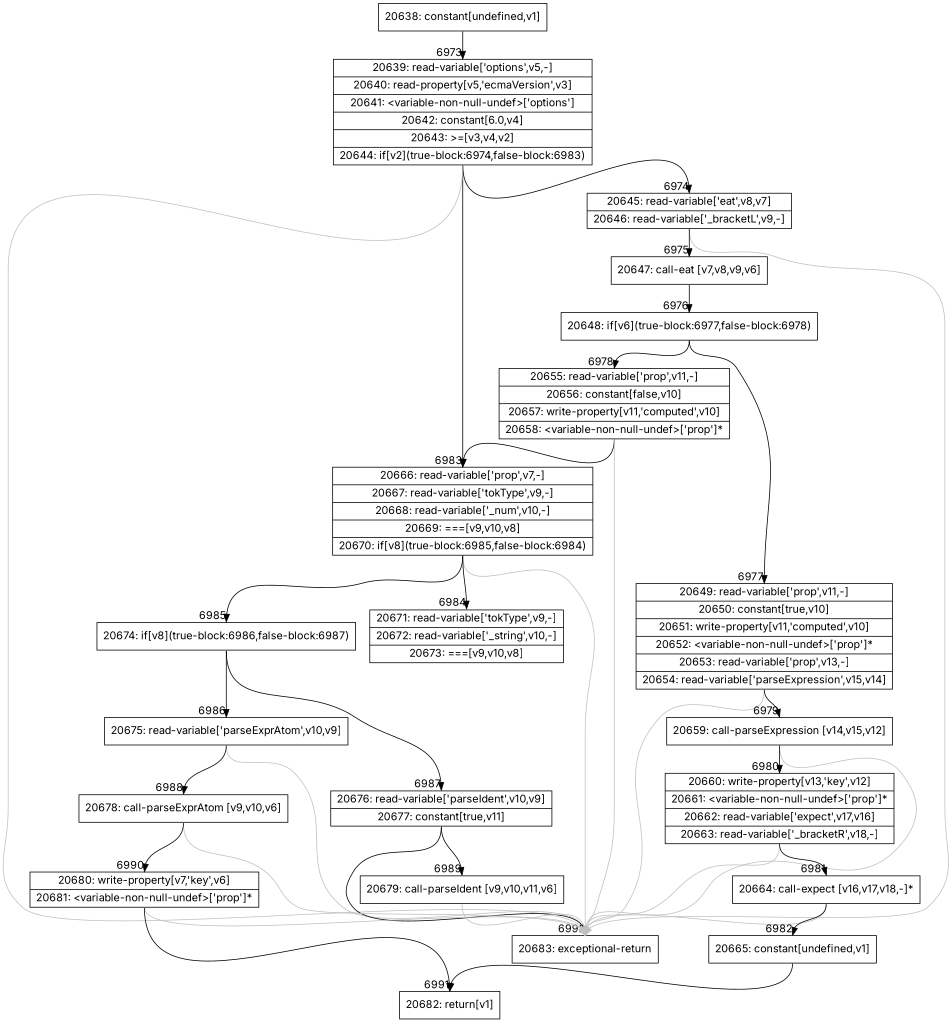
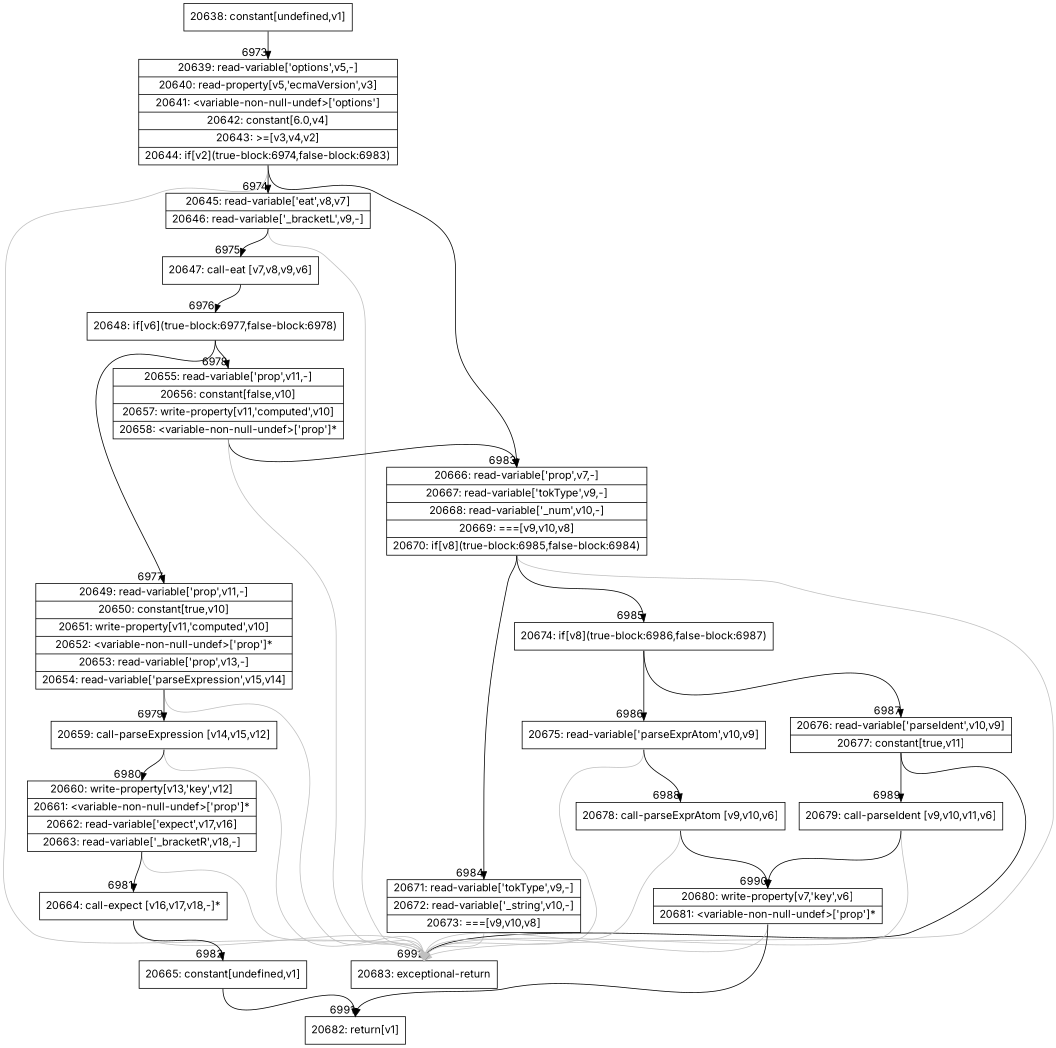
none -> (838, 859)
none -> (458, 947)
